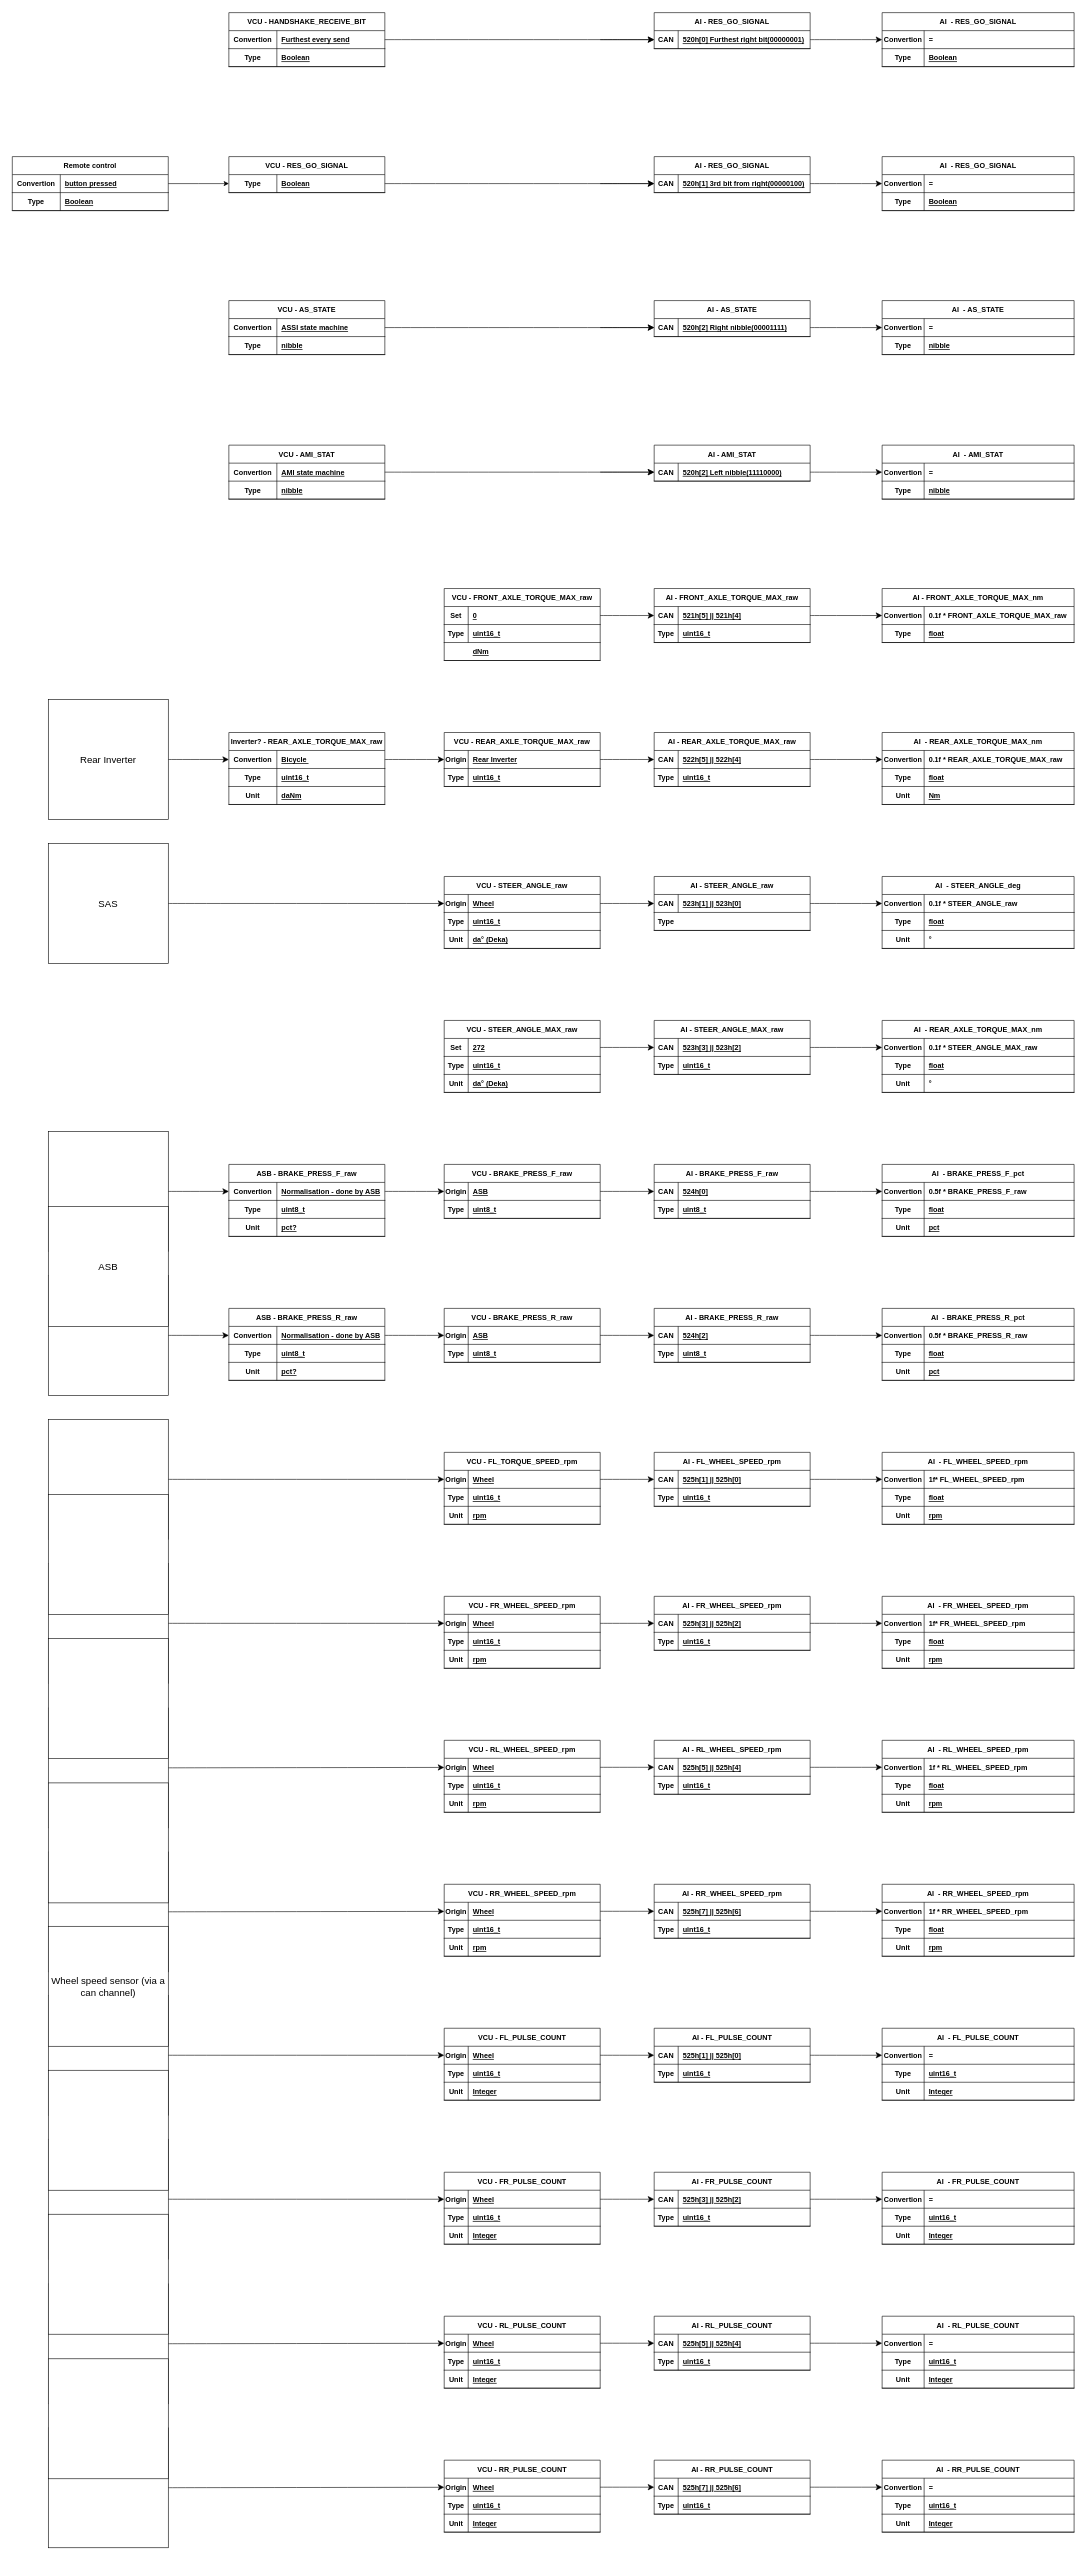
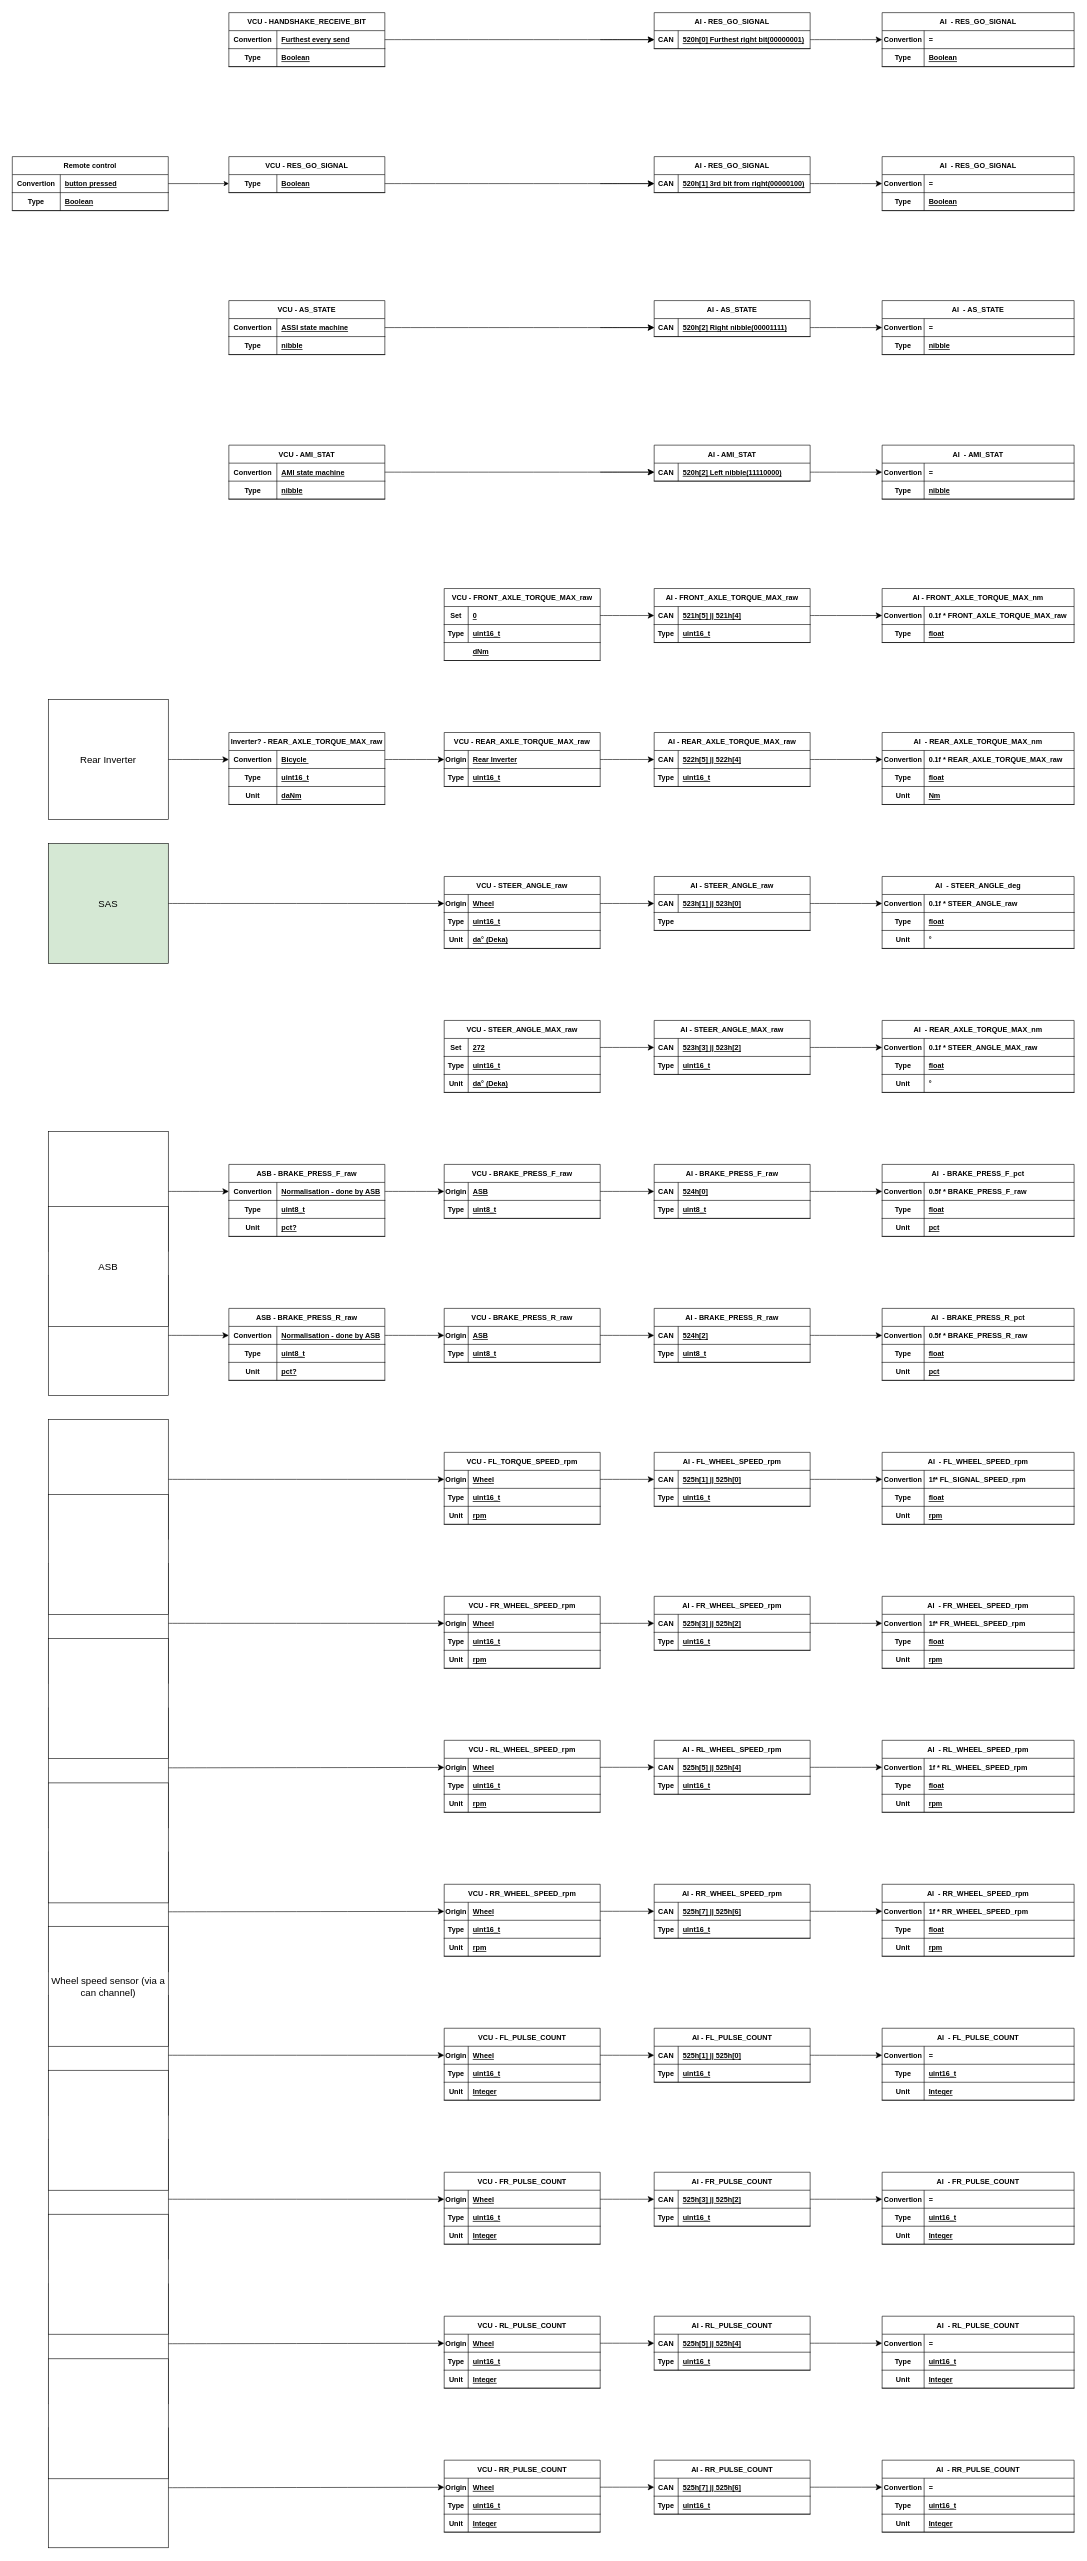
(108, 903) -> (108, 903)
(973, 1480) -> (975, 1480)
